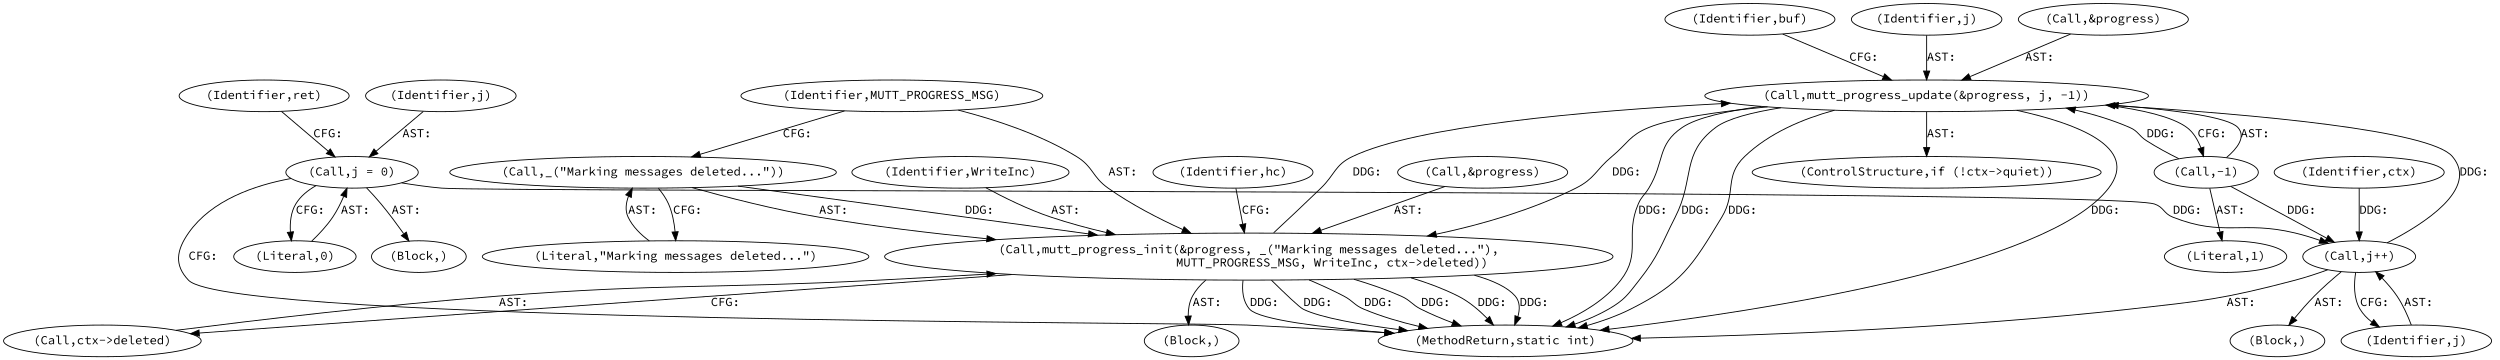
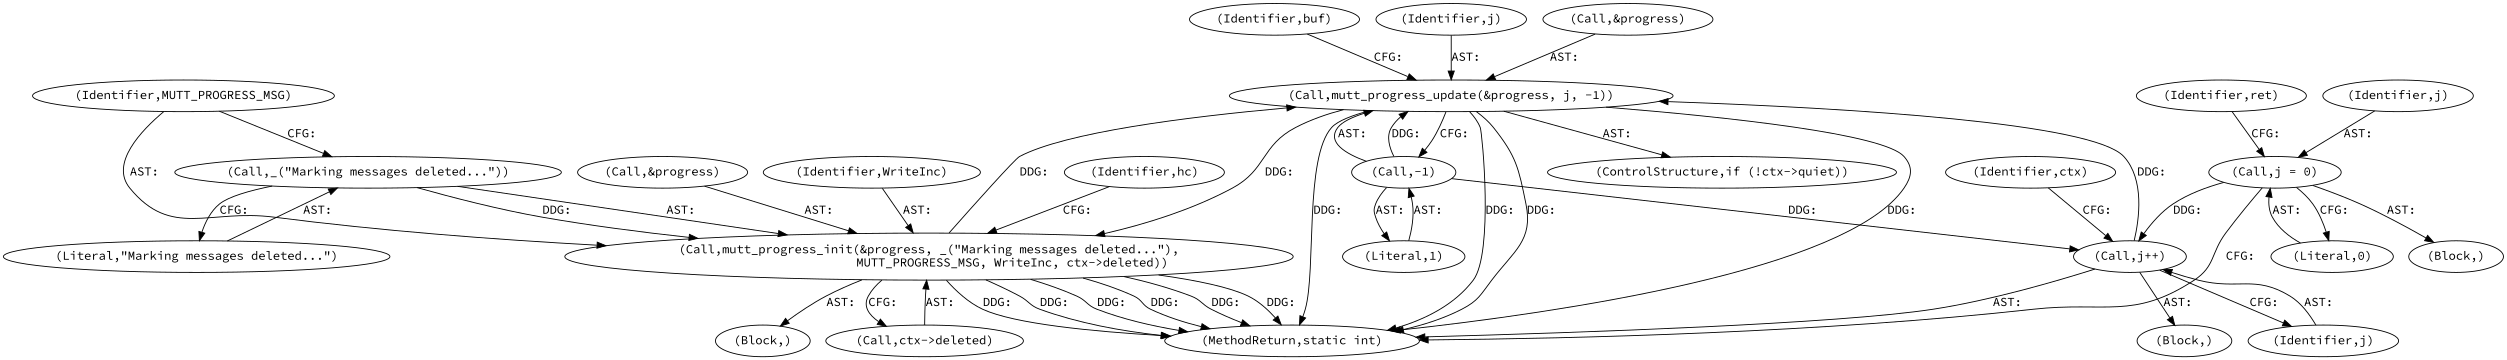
(2378, 211) -> (2101, 211)
none -> (1413, 219)
